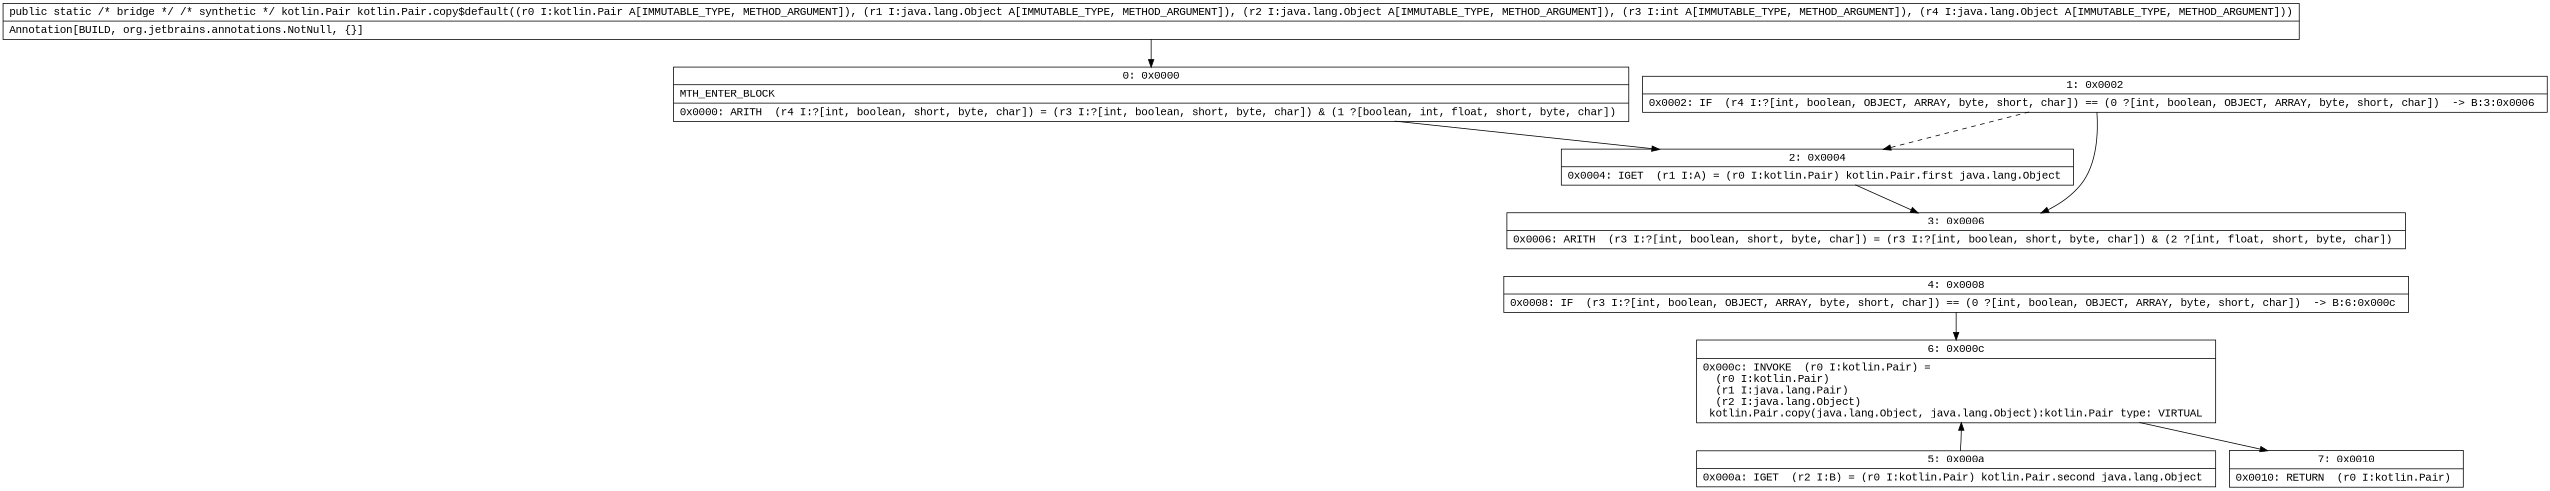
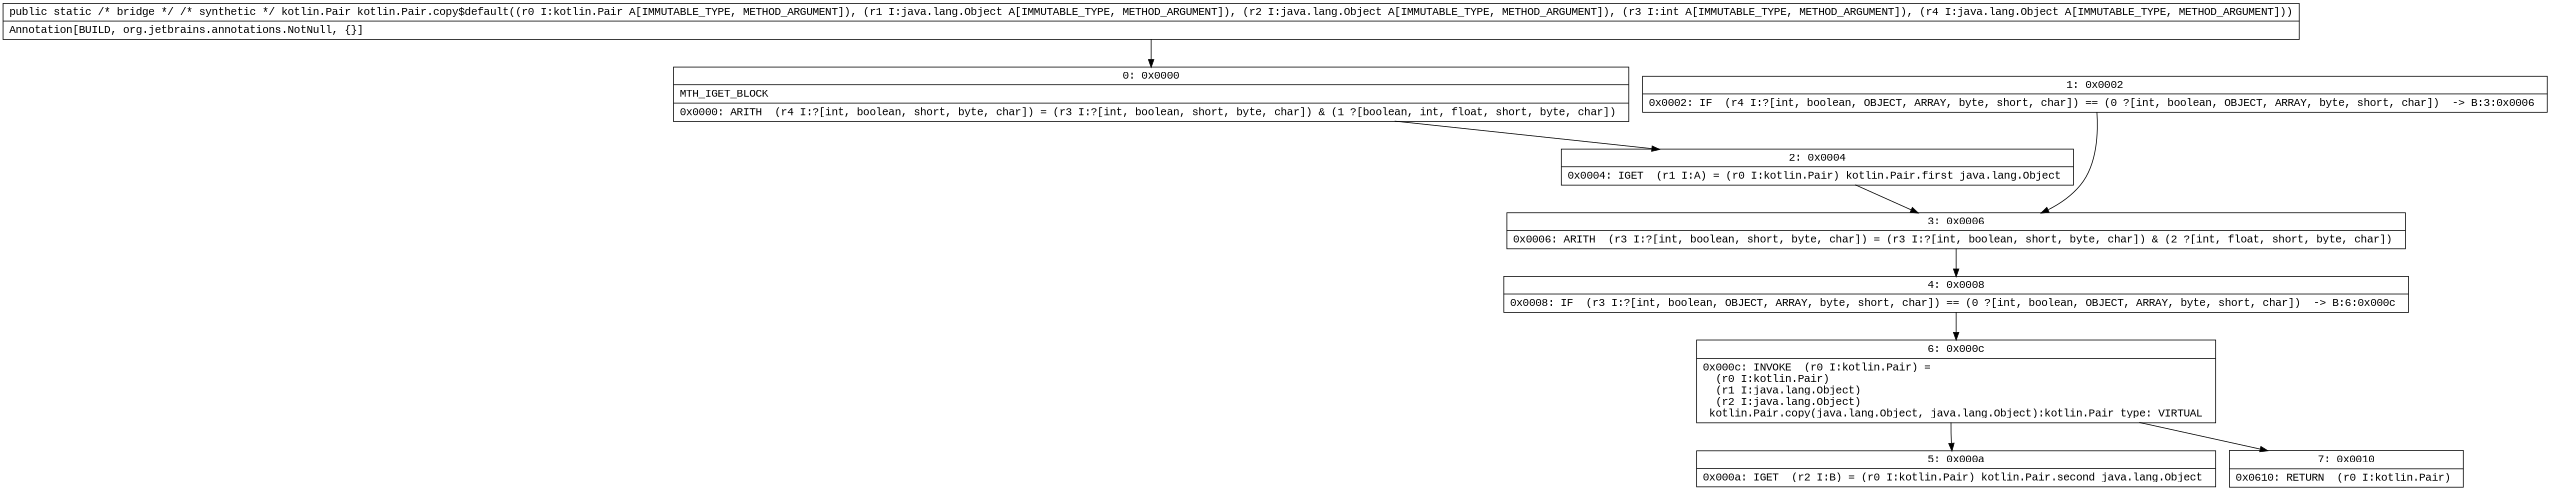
(727, 94) -> (724, 94)
(1960, 130) -> none
none -> (1956, 259)
(1776, 390) -> (1782, 390)
(1961, 441) -> (1951, 433)
(2346, 478) -> (2346, 478)
